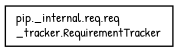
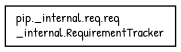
(89, 26) -> (90, 26)
